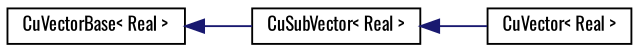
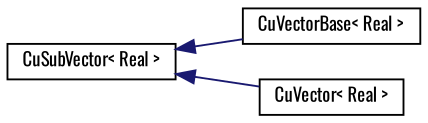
(228, 26) -> (219, 43)
